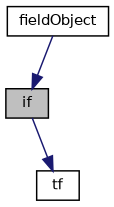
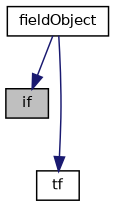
(40, 138) -> (61, 96)
